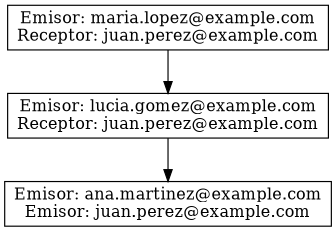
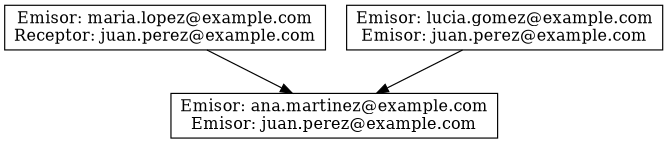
(168, 66) -> (244, 69)
(168, 124) -> (505, 36)
